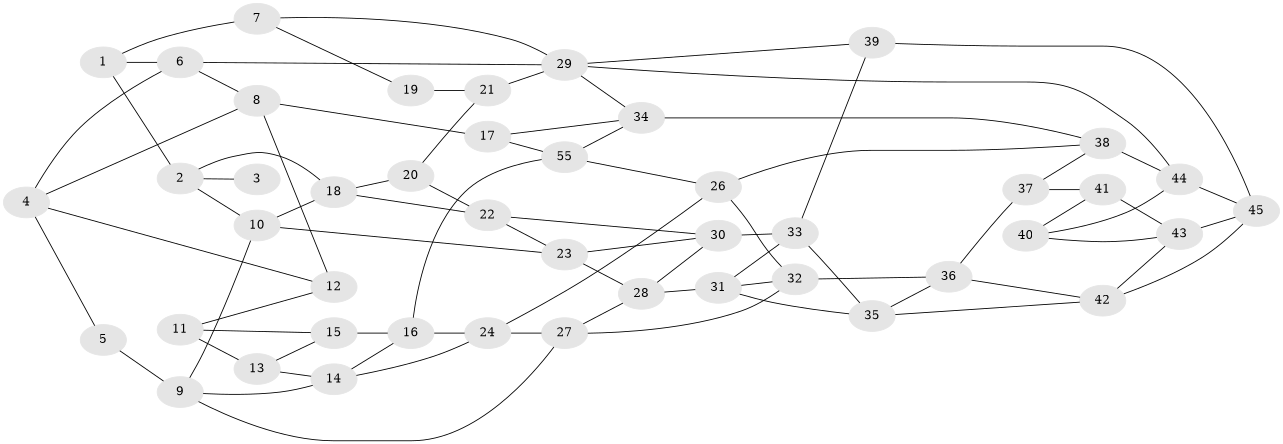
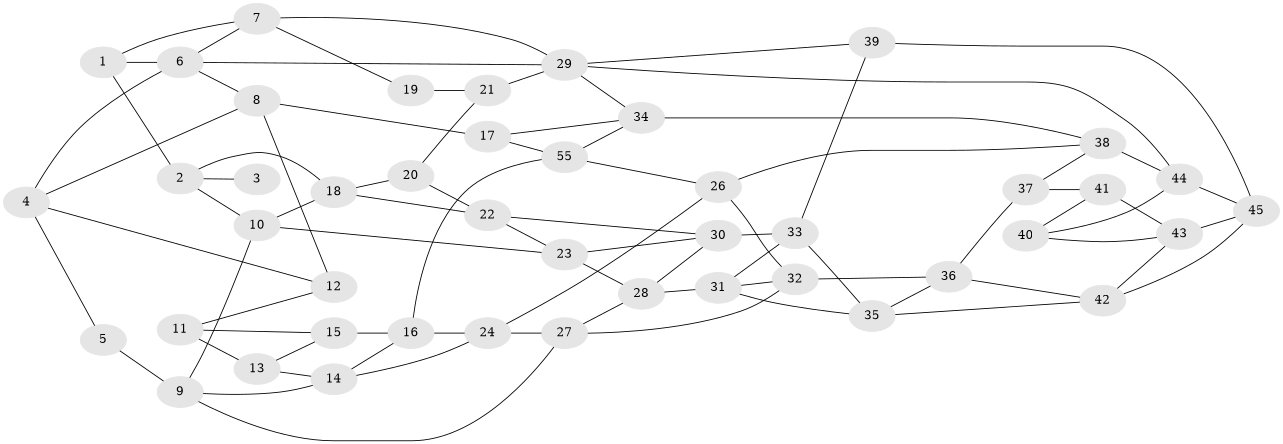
none -> (219, 41)
